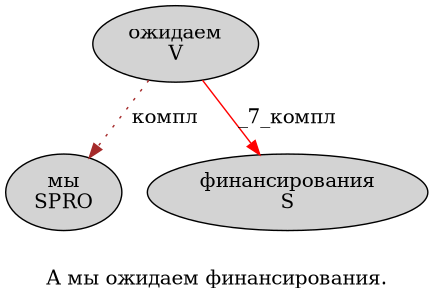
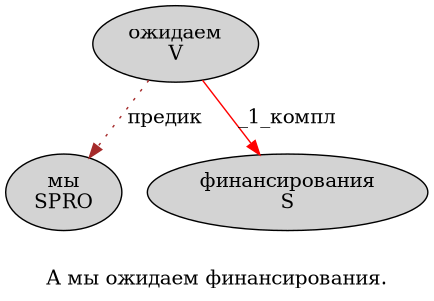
(165, 118) -> (165, 118)
(288, 118) -> (288, 118)
